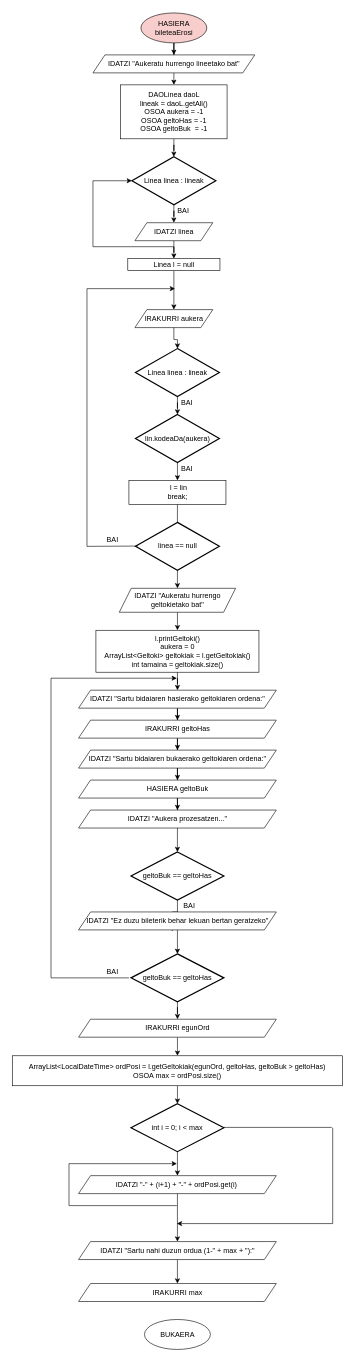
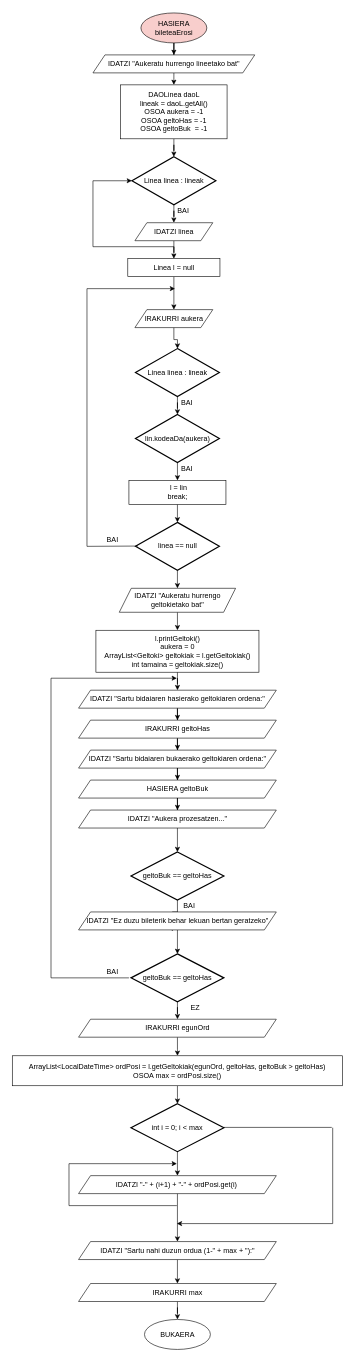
(174, 264) -> (174, 267)
(178, 518) -> (178, 516)
none -> (195, 1008)
none -> (178, 1313)
